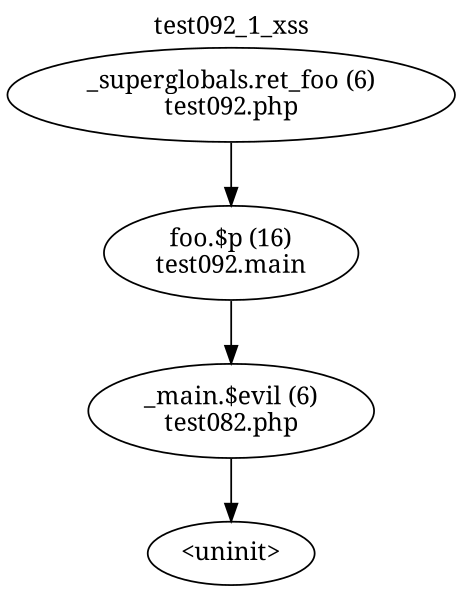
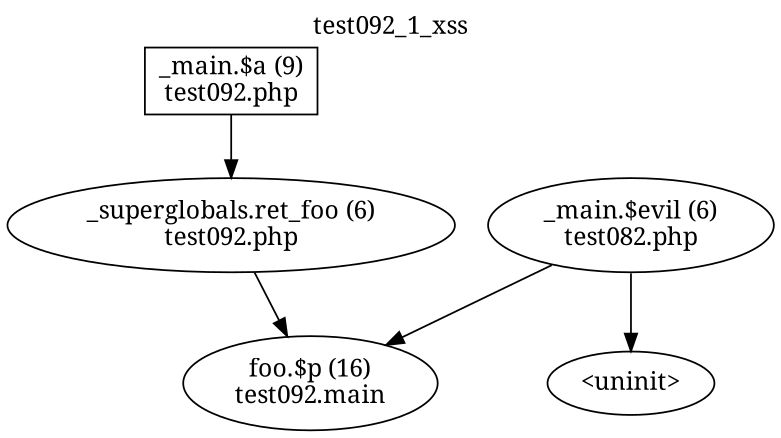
none -> (231, 81)
(231, 323) -> (477, 301)
